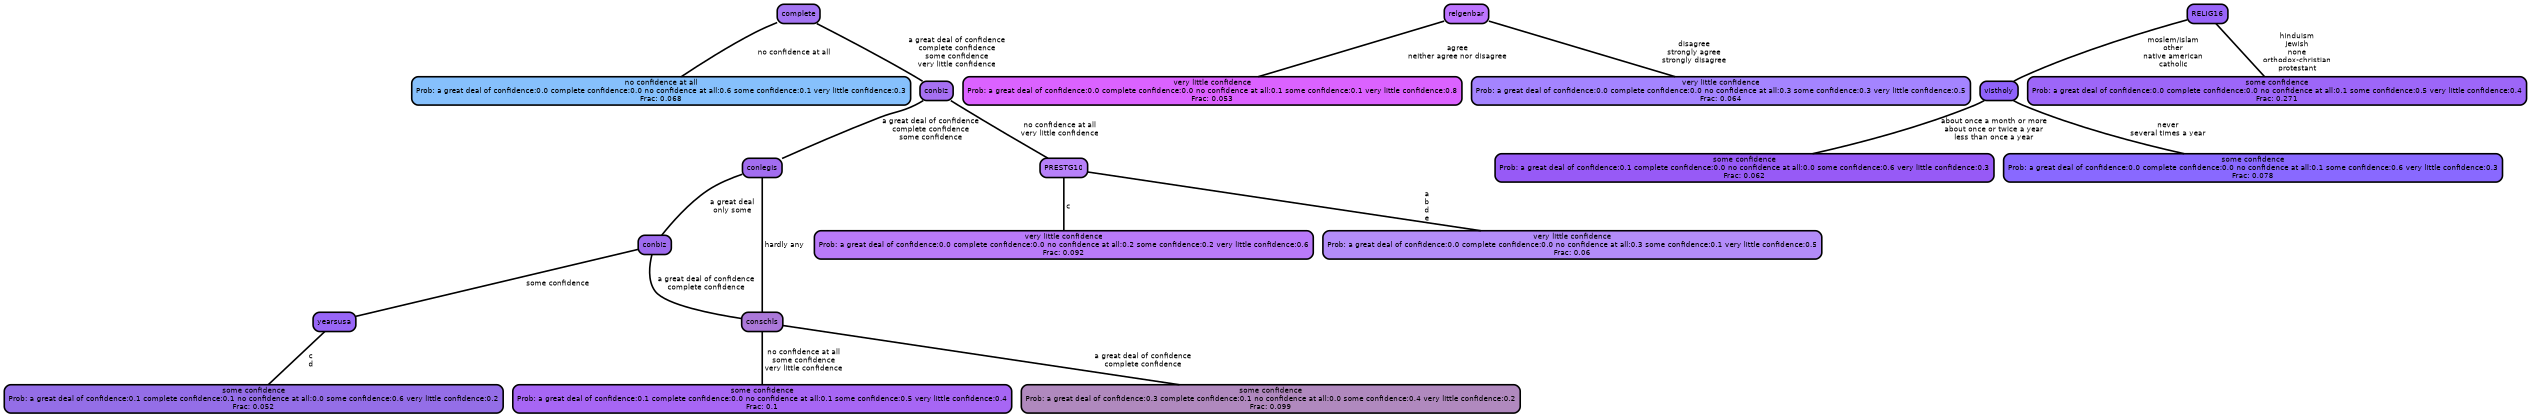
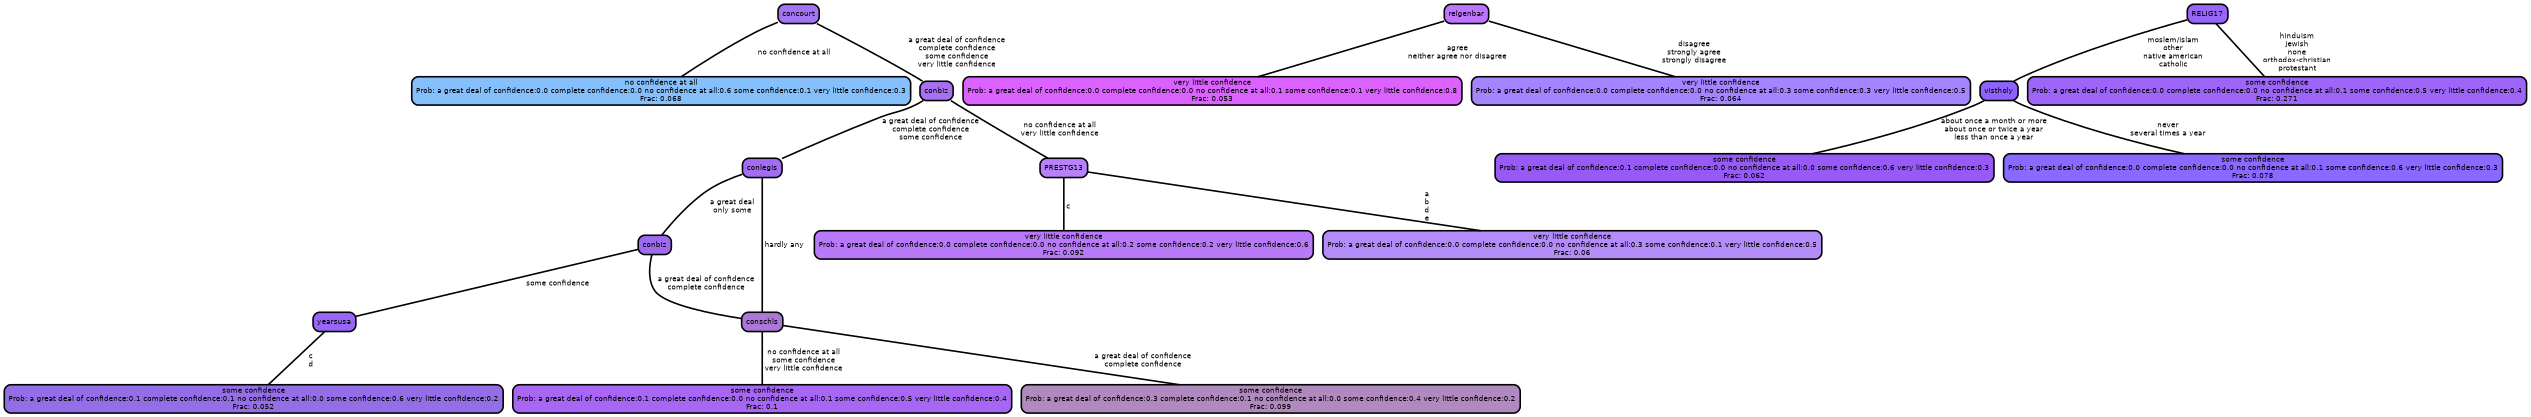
(799, 14) -> (799, 14)
(2208, 14) -> (2208, 14)
(1064, 168) -> (1064, 168)
